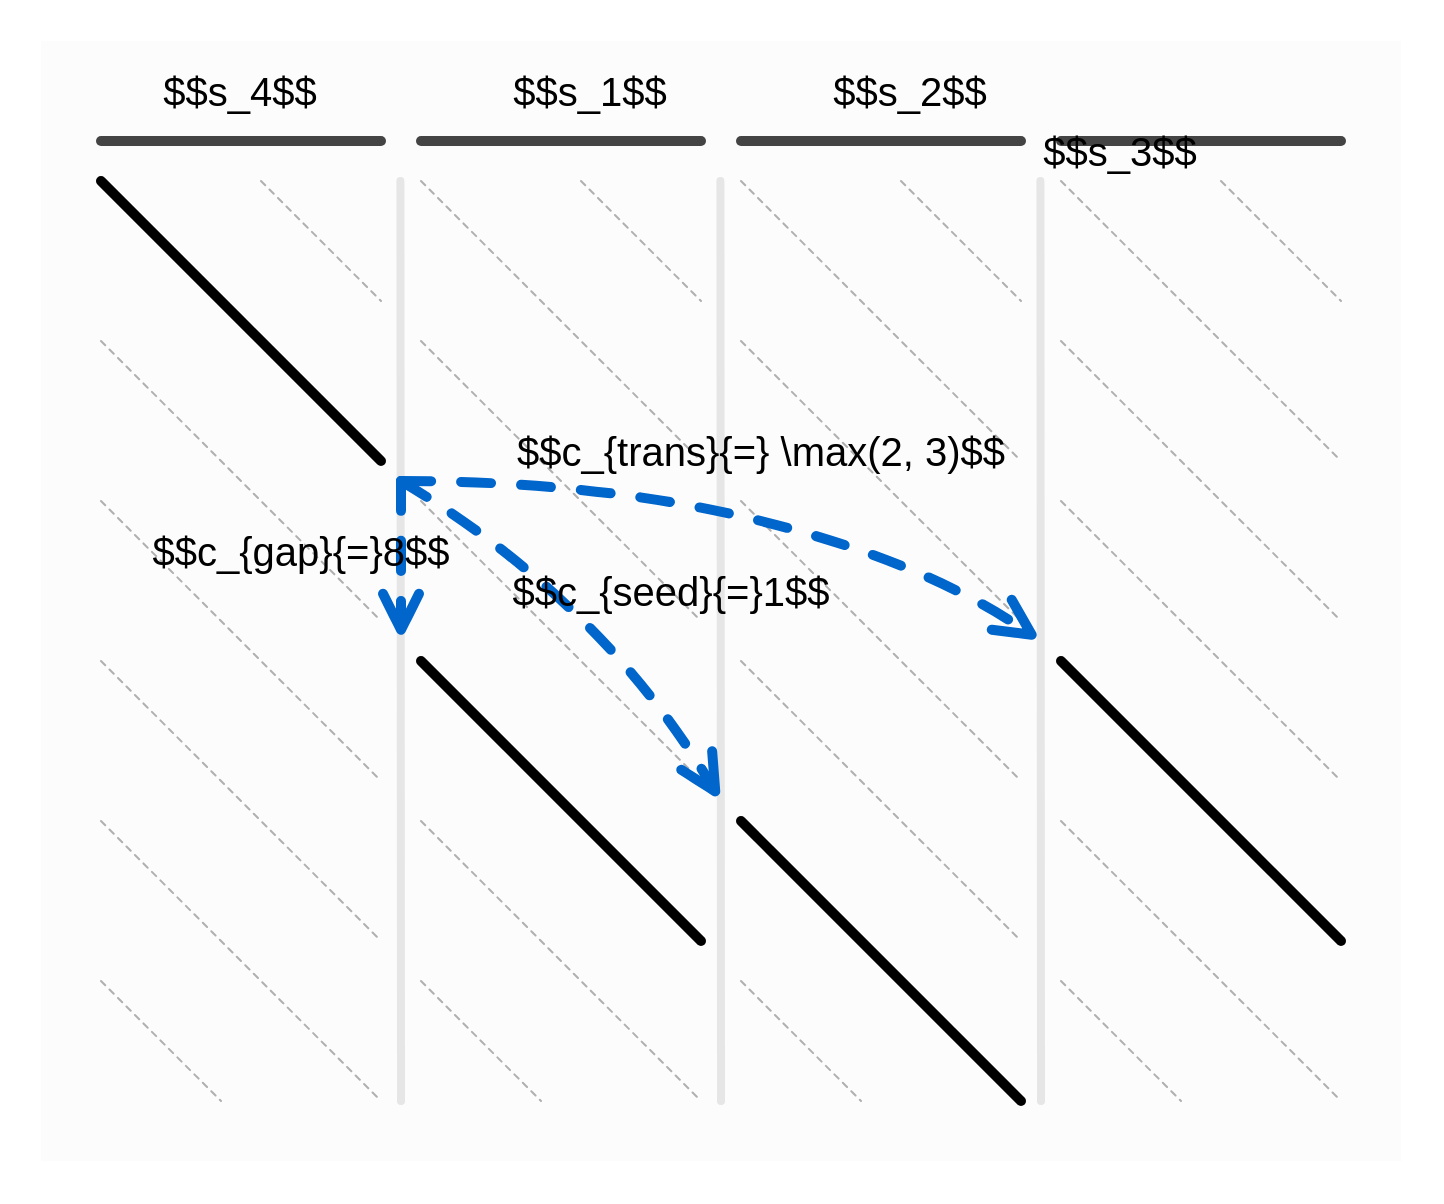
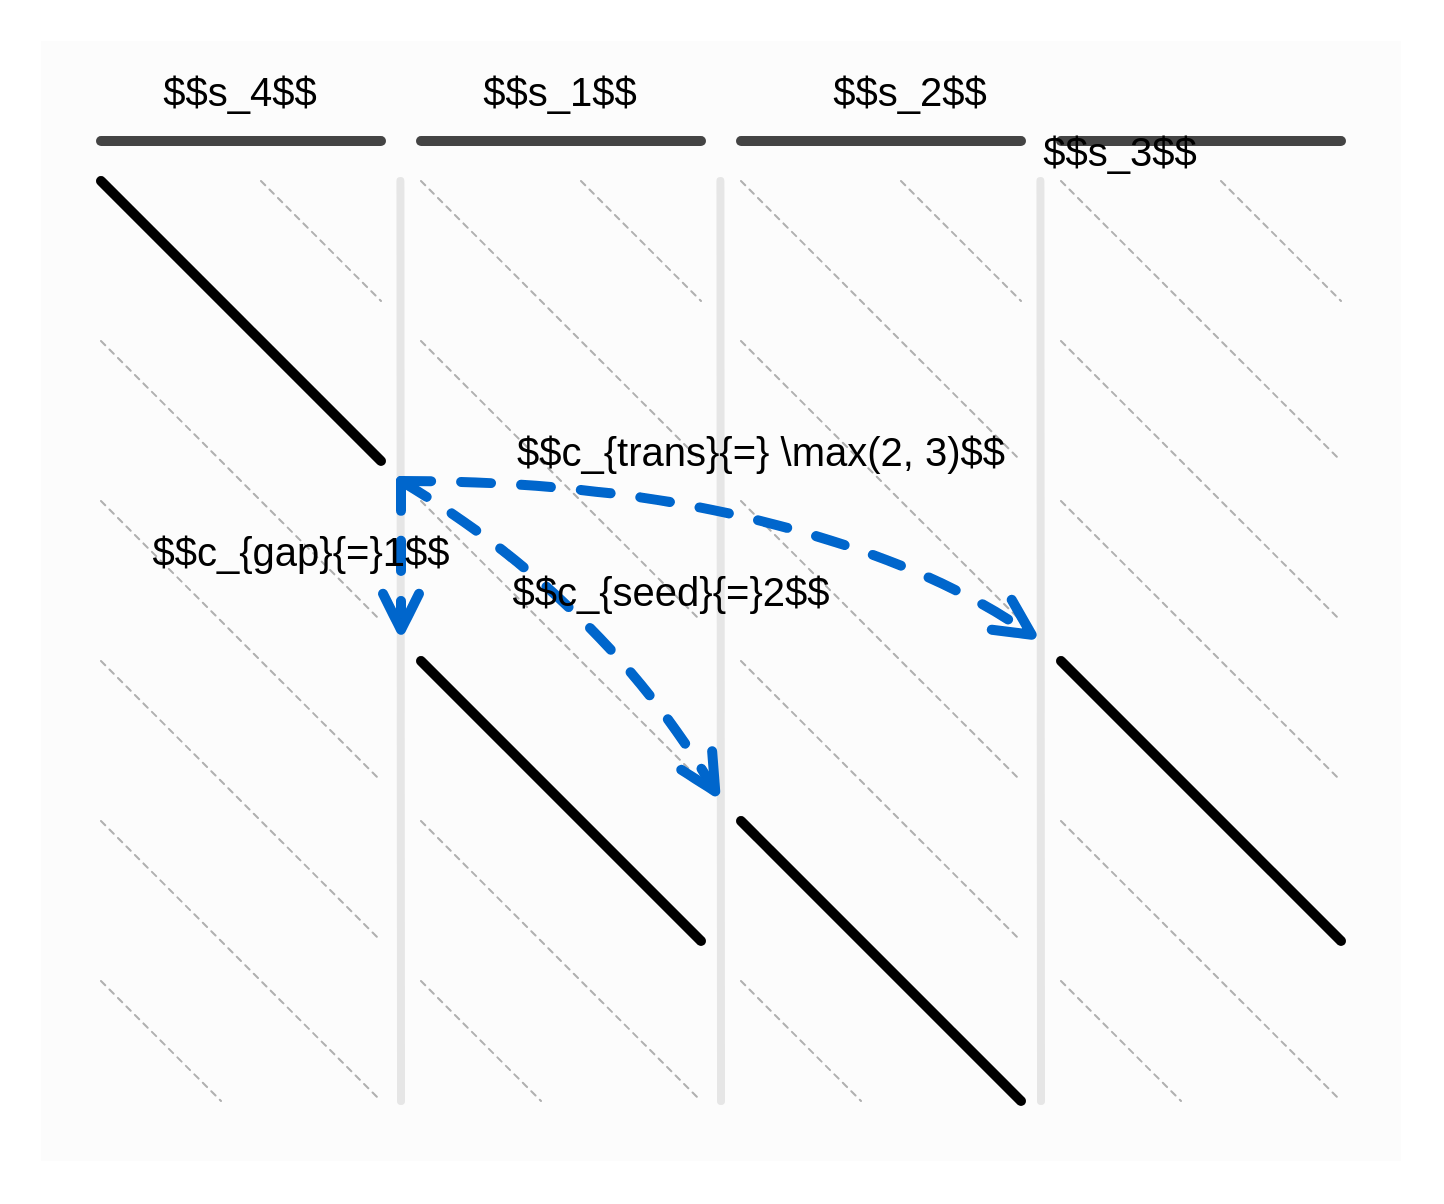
(591, 91) -> (561, 91)
(302, 551) -> (302, 551)
(672, 591) -> (672, 591)
